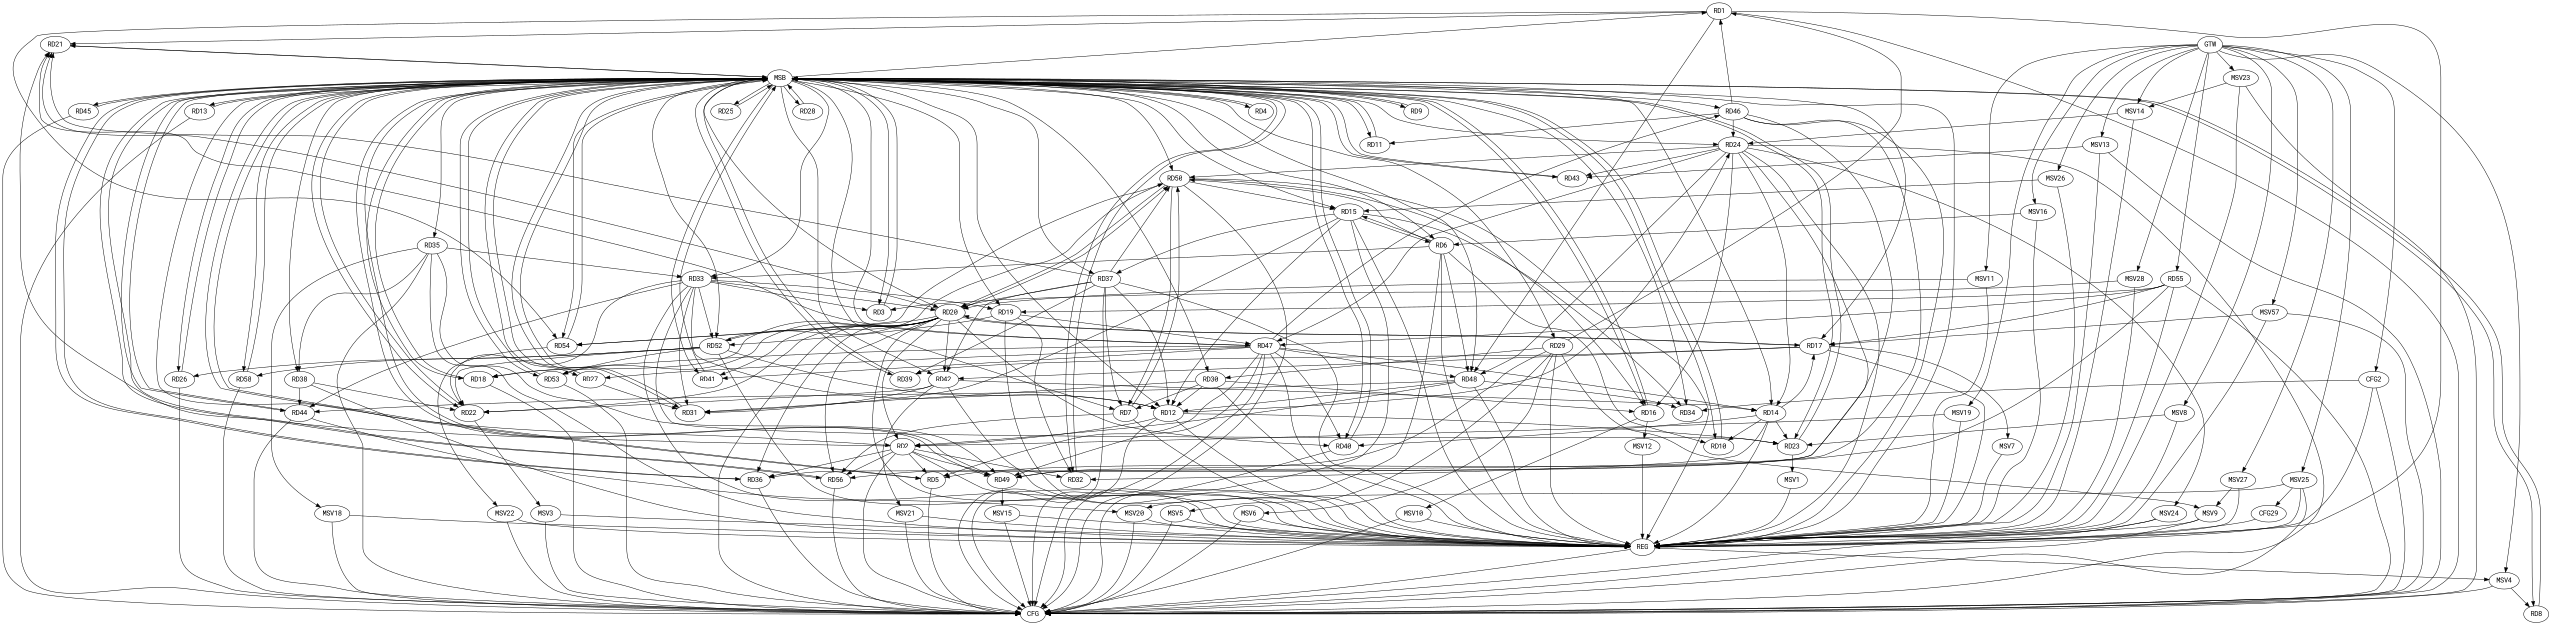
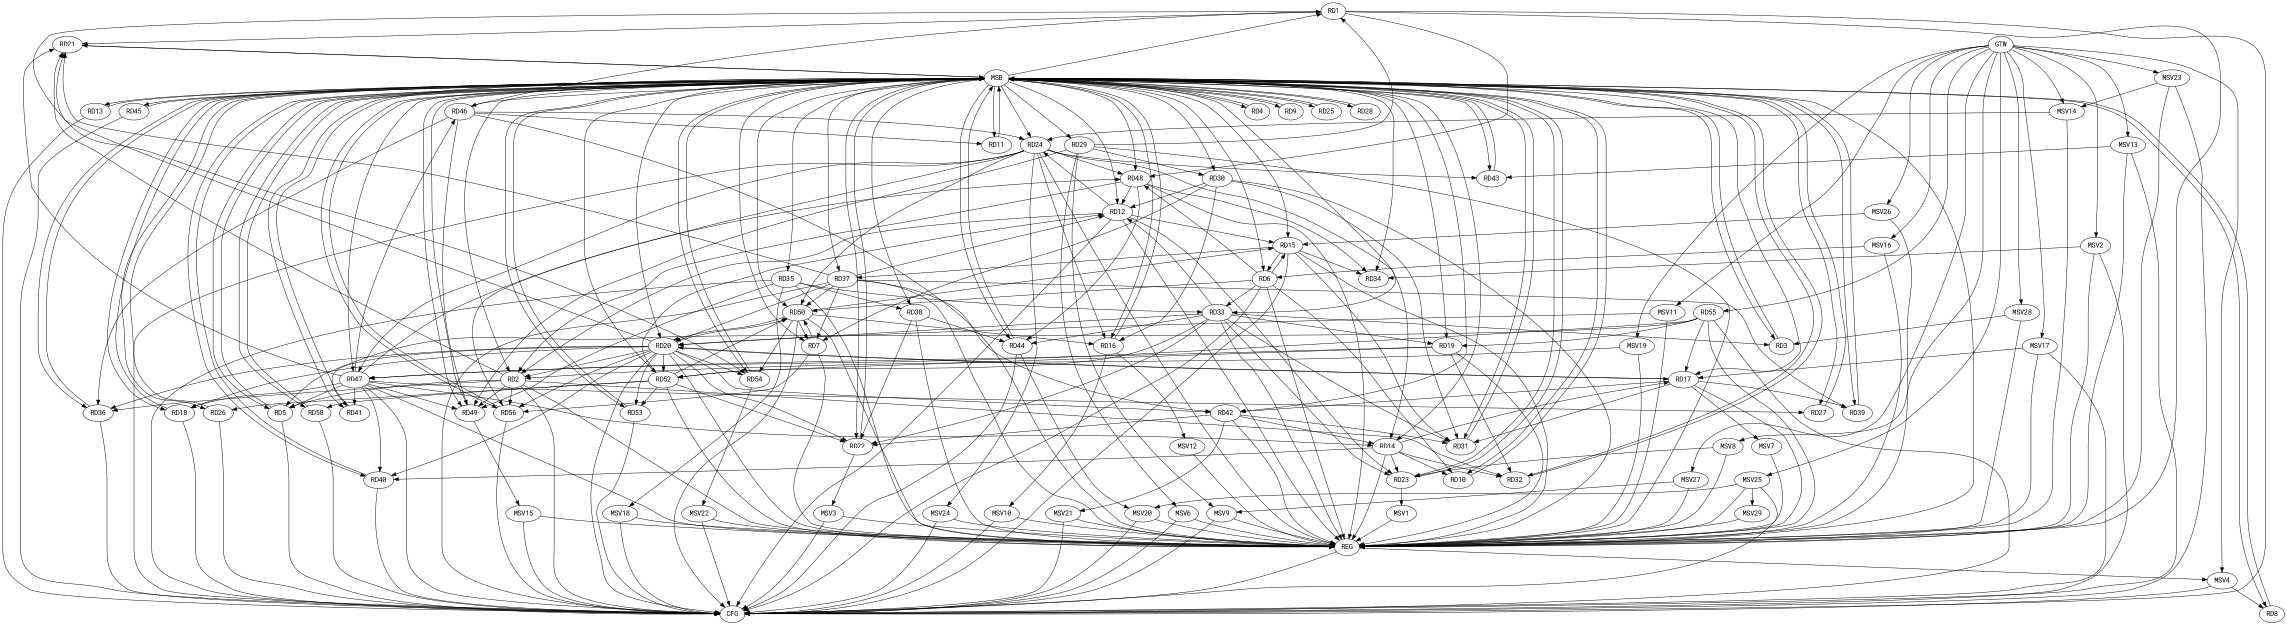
(1250, 304) -> (1194, 227)
(2270, 313) -> (2040, 346)
(2374, 380) -> (2096, 246)
(636, 396) -> (1574, 412)
(1175, 514) -> none
(2269, 514) -> (1752, 514)
